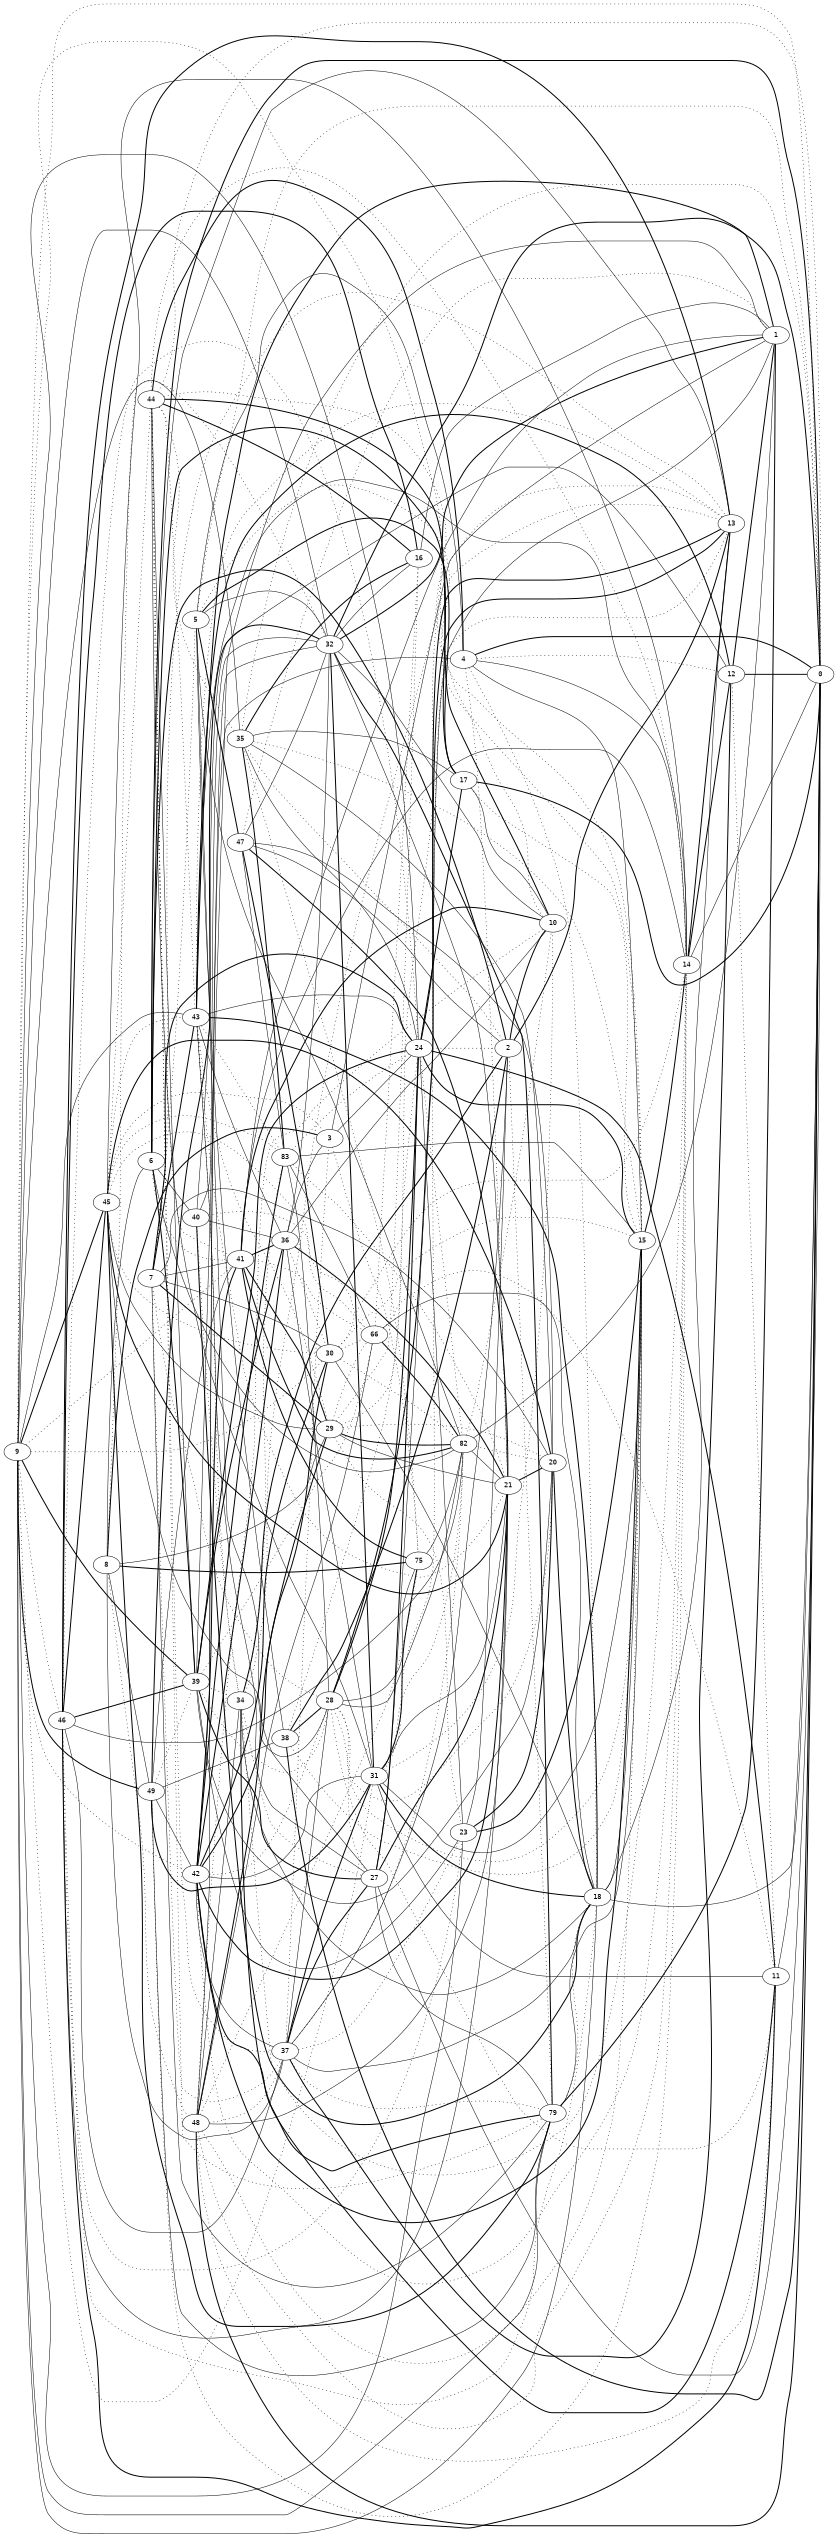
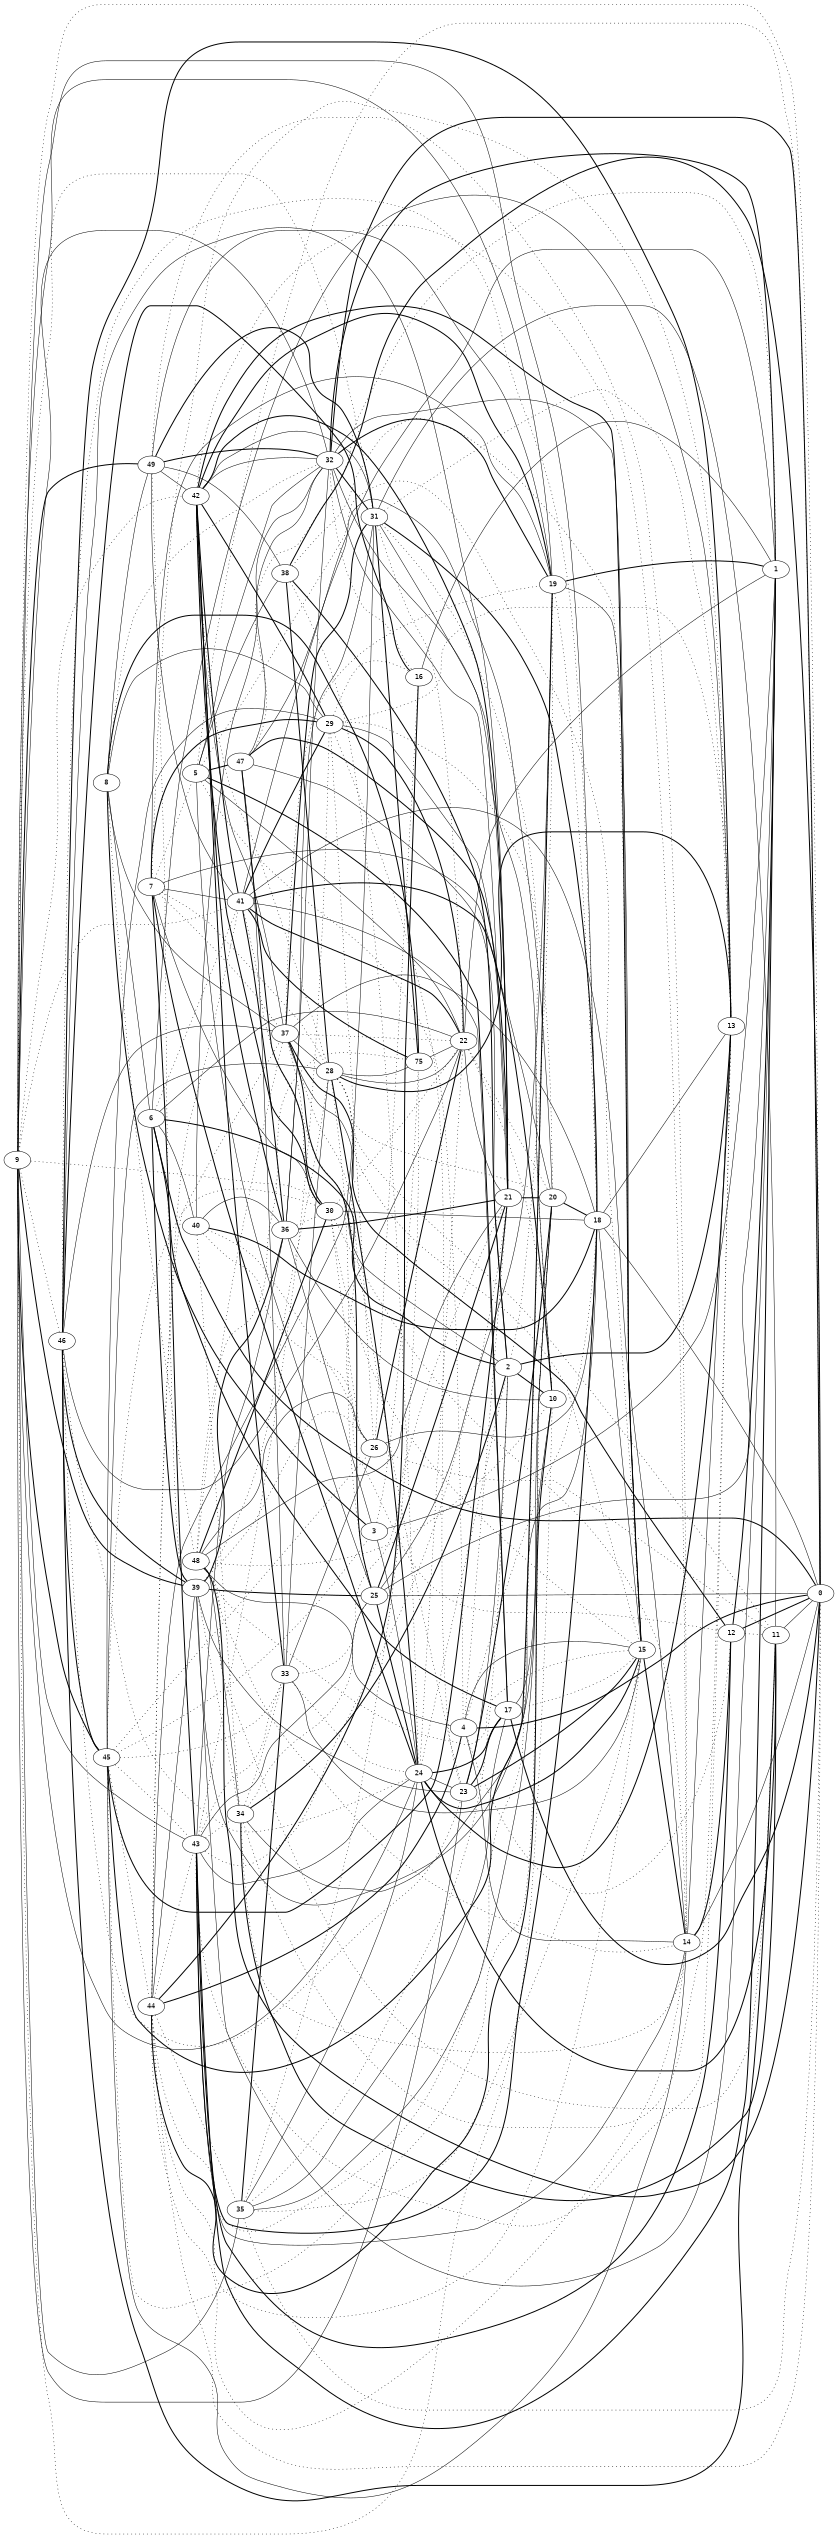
(346, 282) -> (450, 1204)
(369, 600) -> (348, 574)
(258, 618) -> (385, 1510)
(317, 629) -> none
(709, 744) -> (709, 1484)
none -> (473, 1021)
(382, 1102) -> (446, 2105)
(285, 1157) -> (285, 1674)
(247, 1322) -> none
(374, 1335) -> (374, 1448)
(464, 1444) -> (464, 1041)
(305, 1595) -> (301, 1103)
(612, 1640) -> (625, 891)
none -> (486, 1751)
(374, 1878) -> (374, 1596)
(553, 2113) -> (553, 584)
